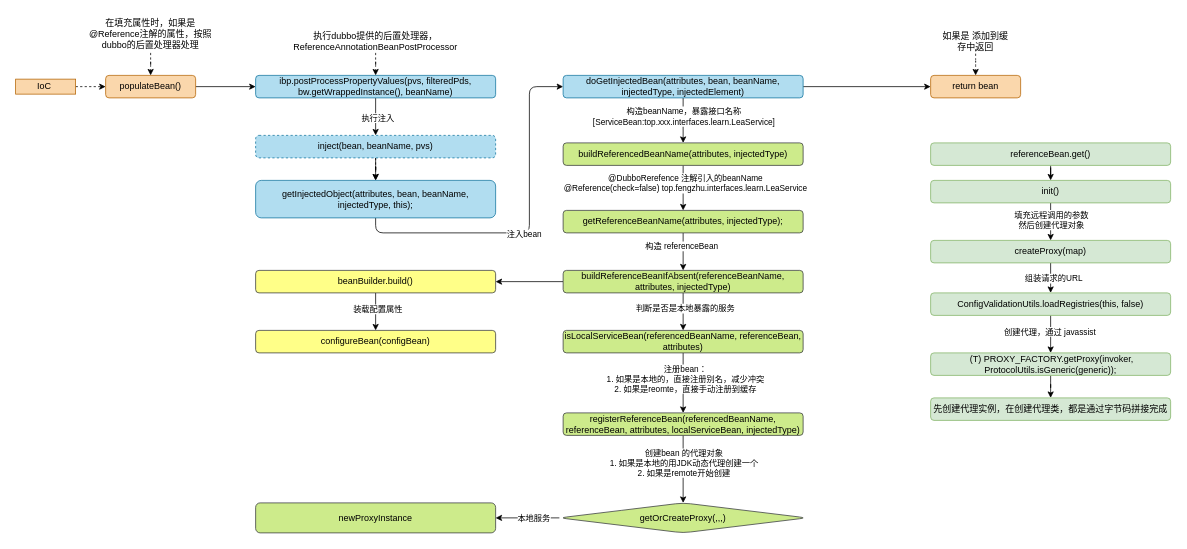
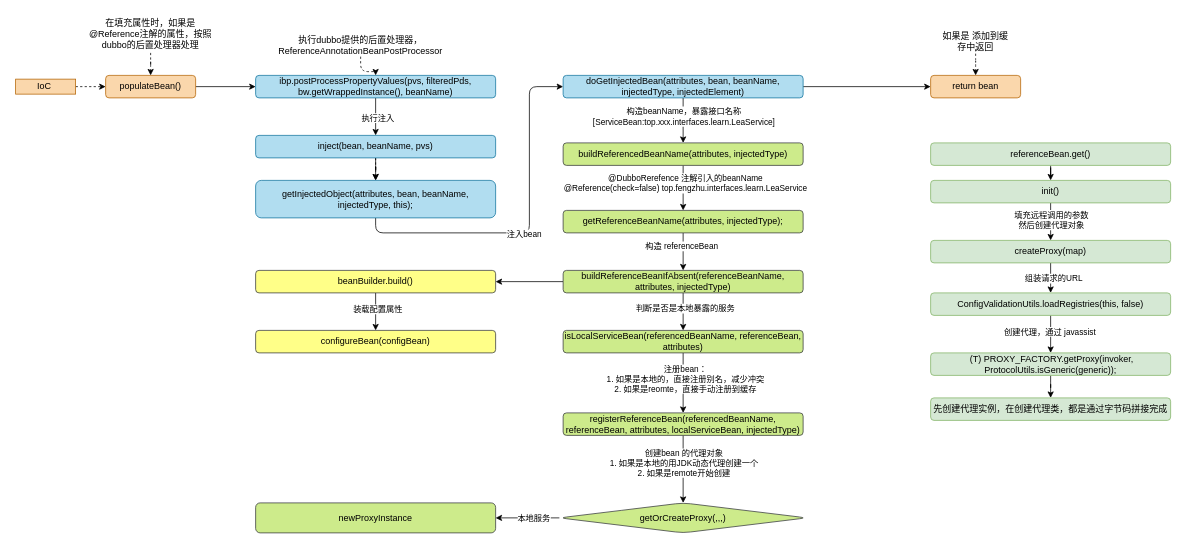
(375, 42) -> (360, 45)
(375, 147) -> (375, 147)
